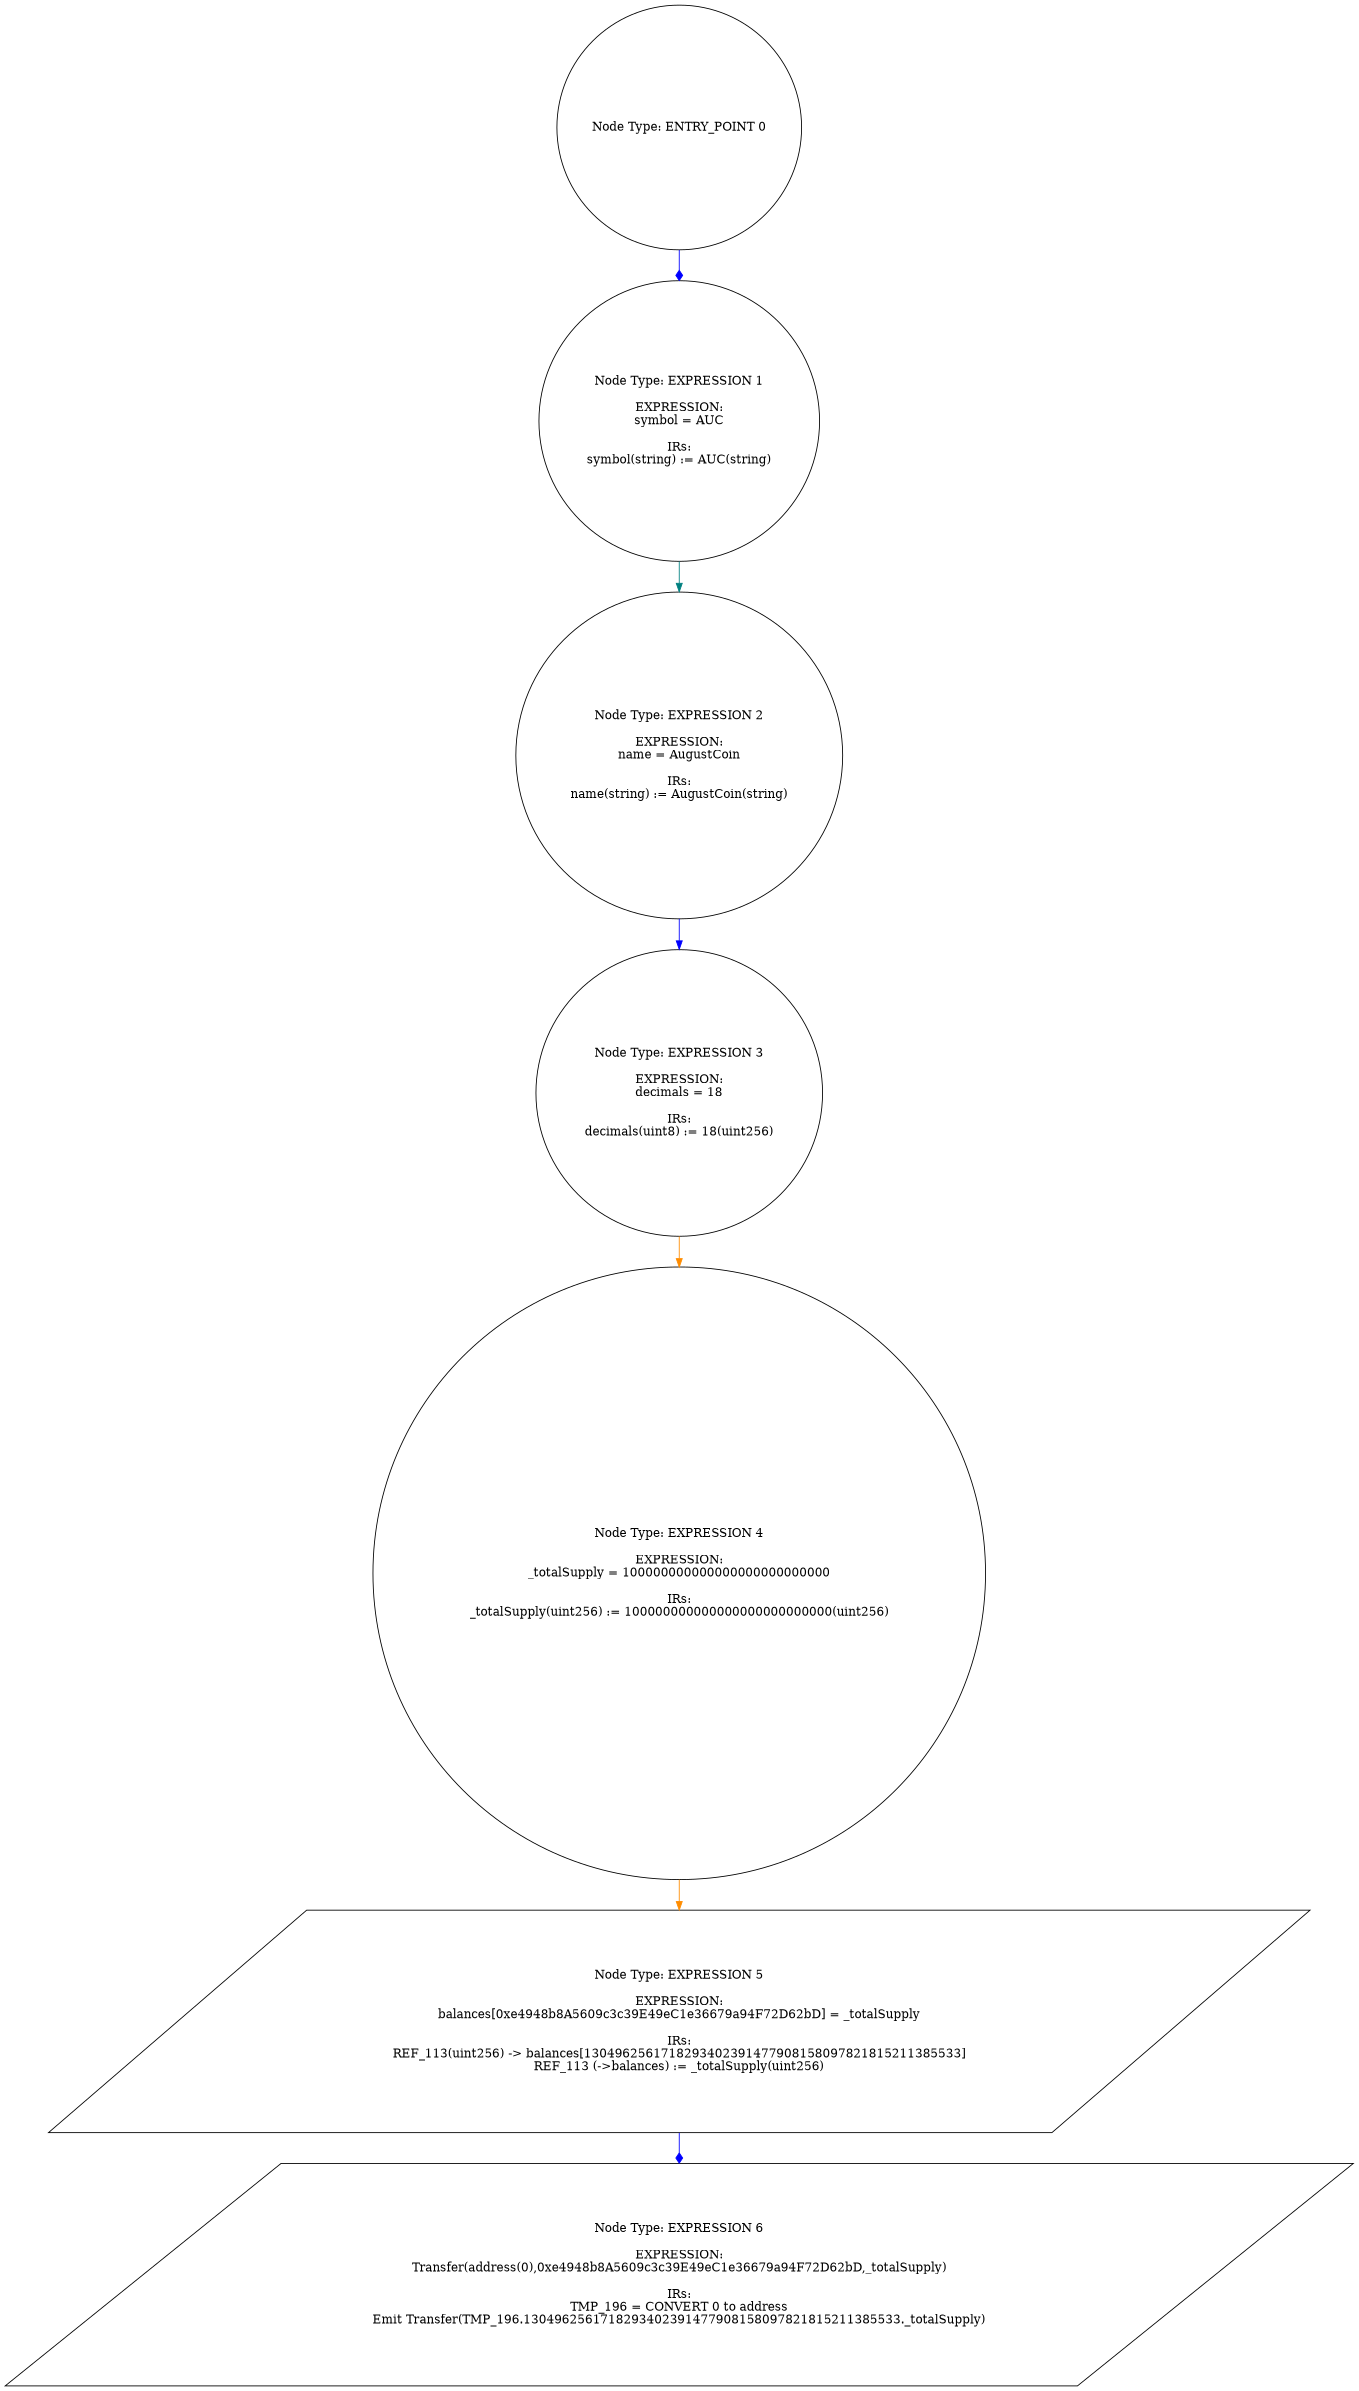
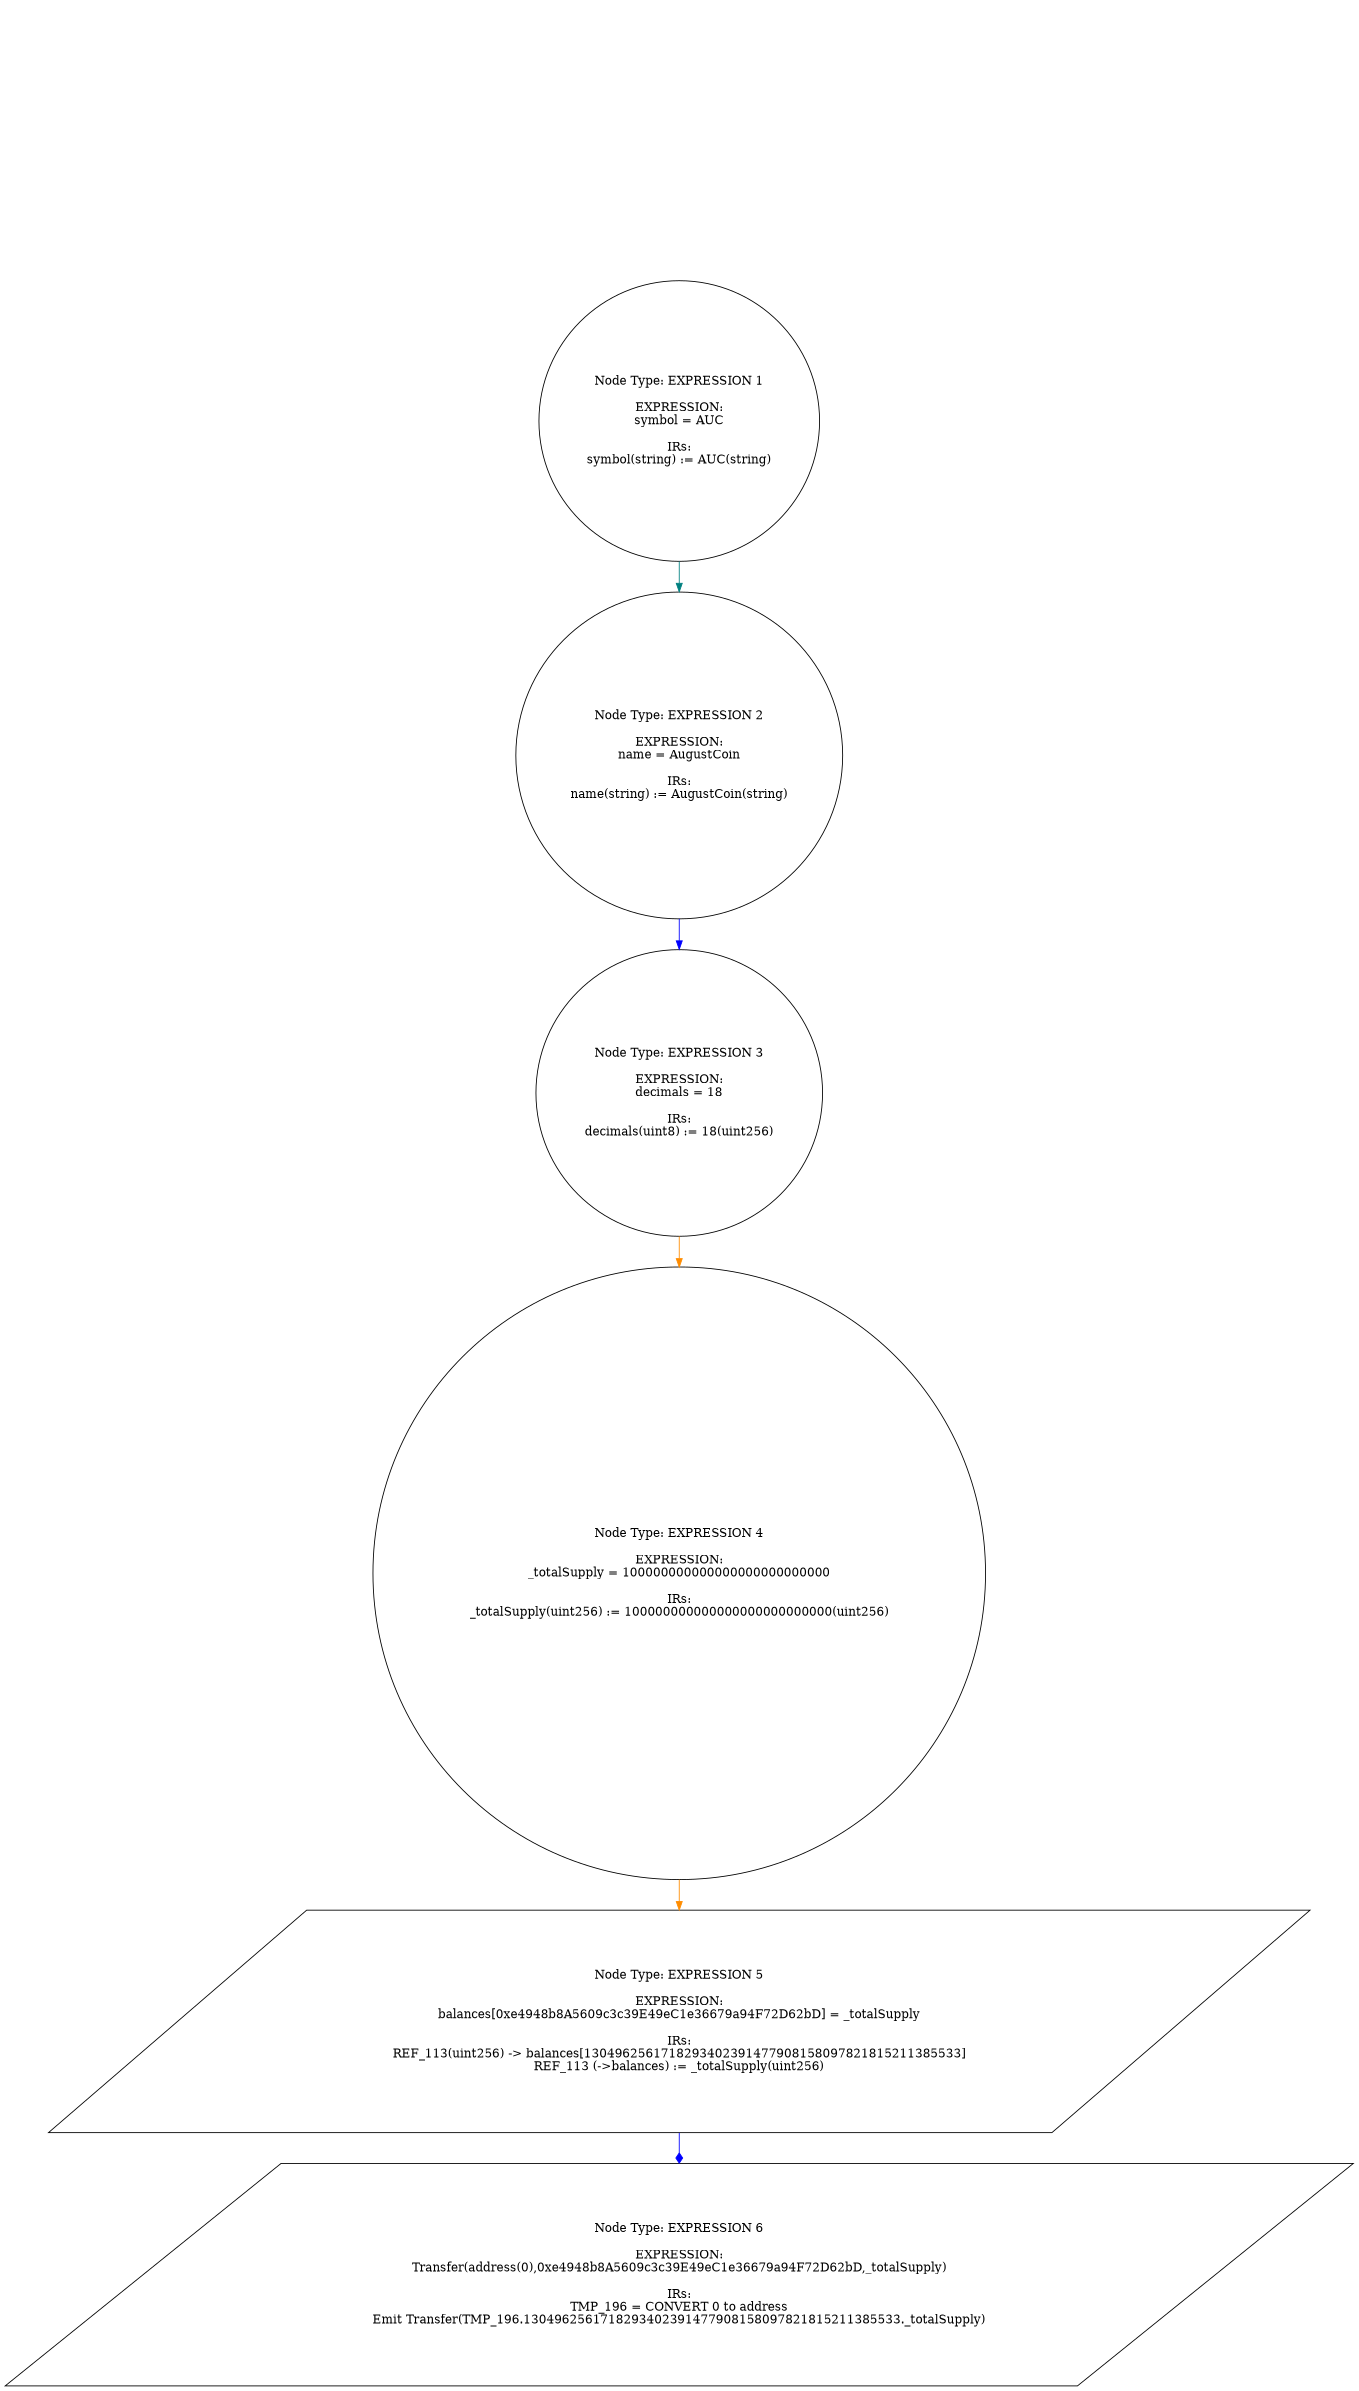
(679, 127) -> none
